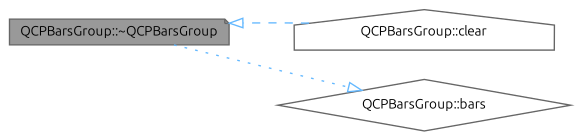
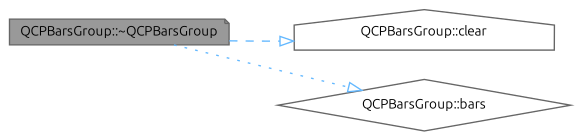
(276, 23) -> (255, 41)
